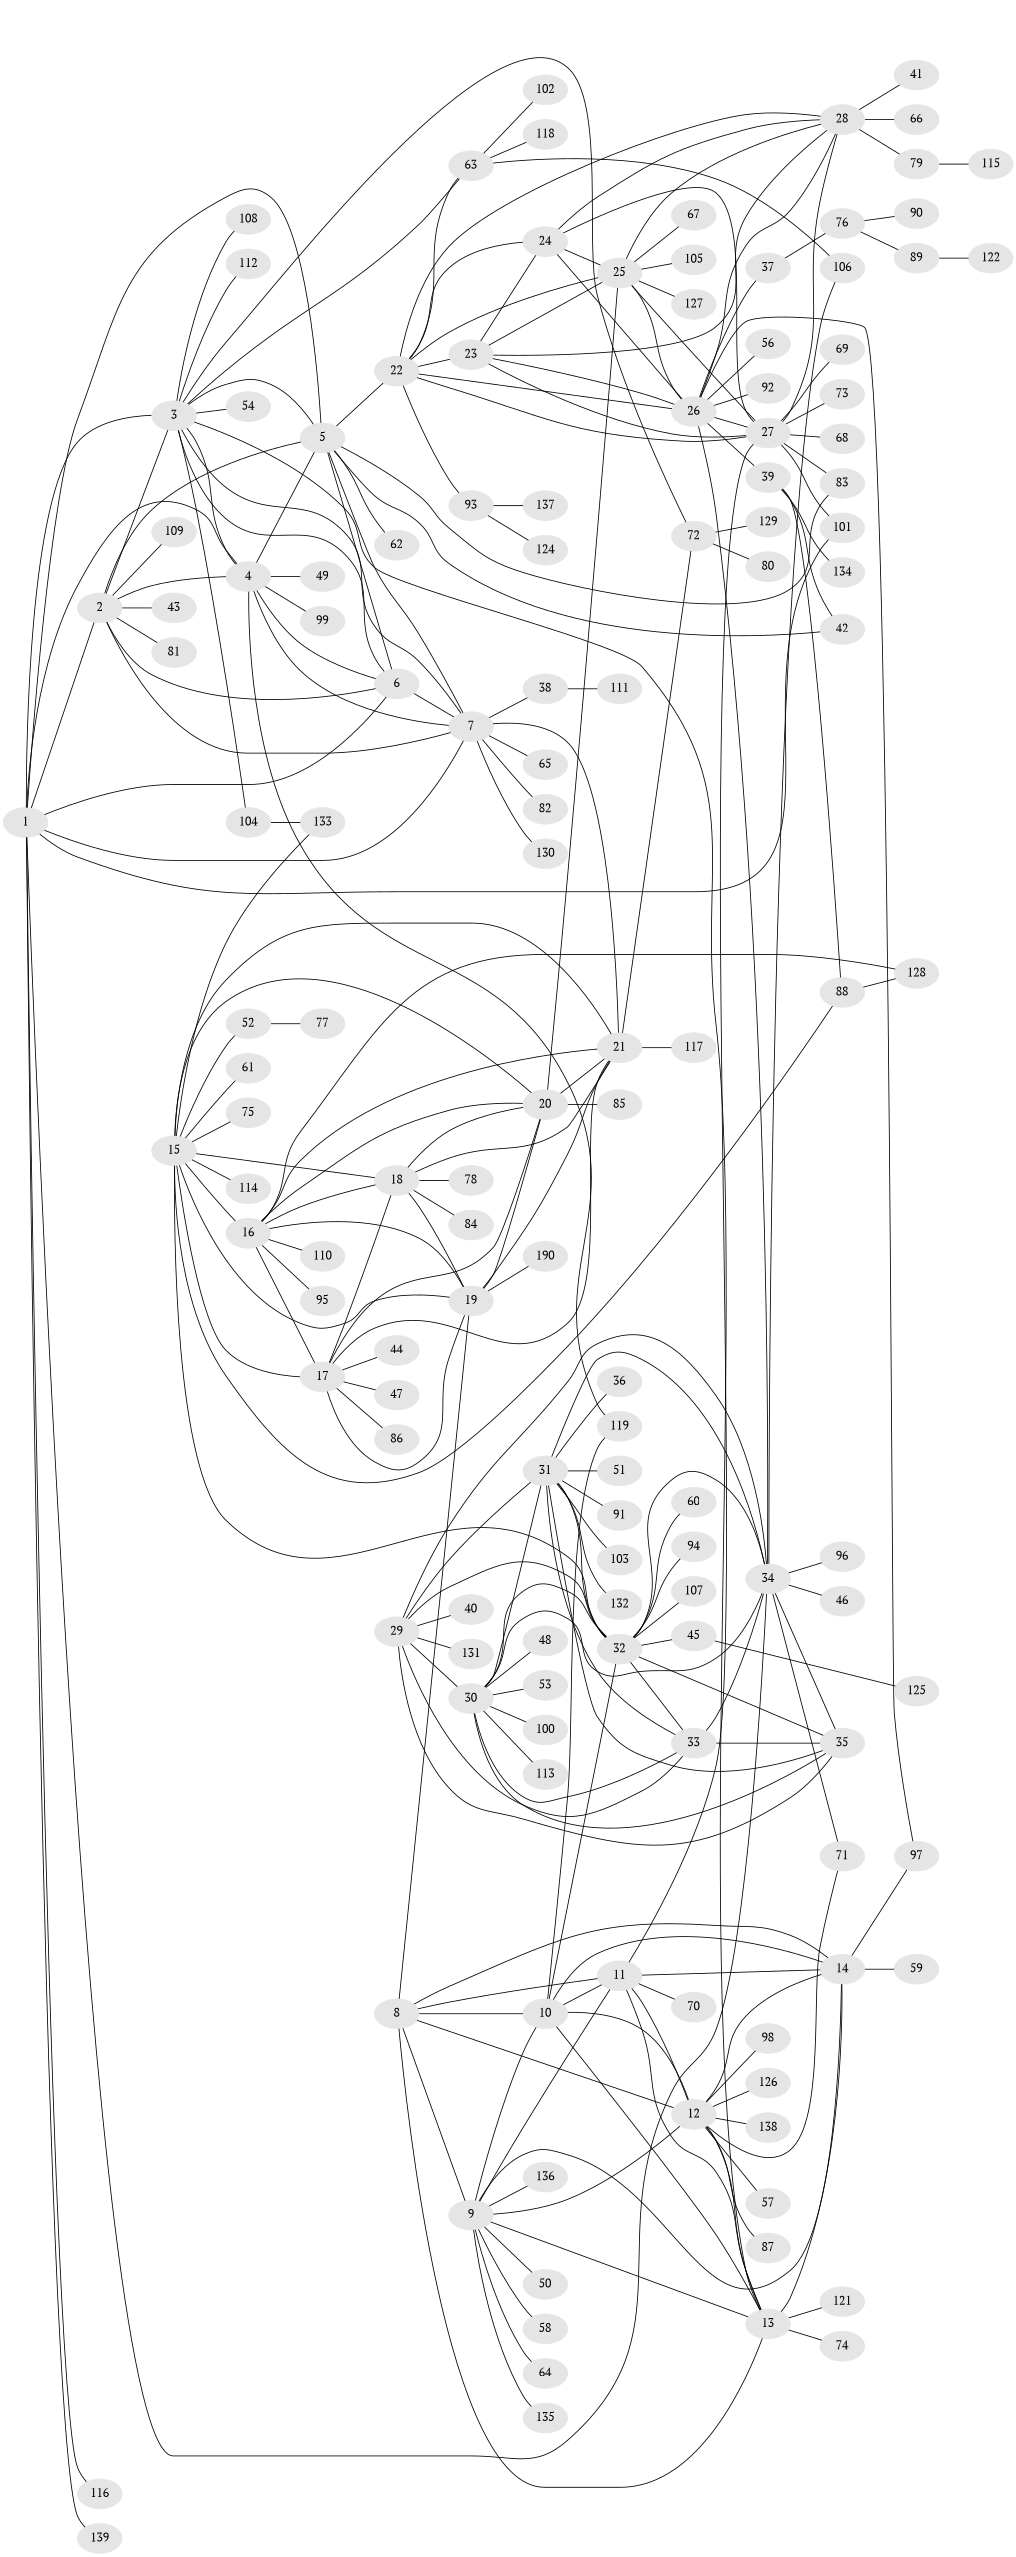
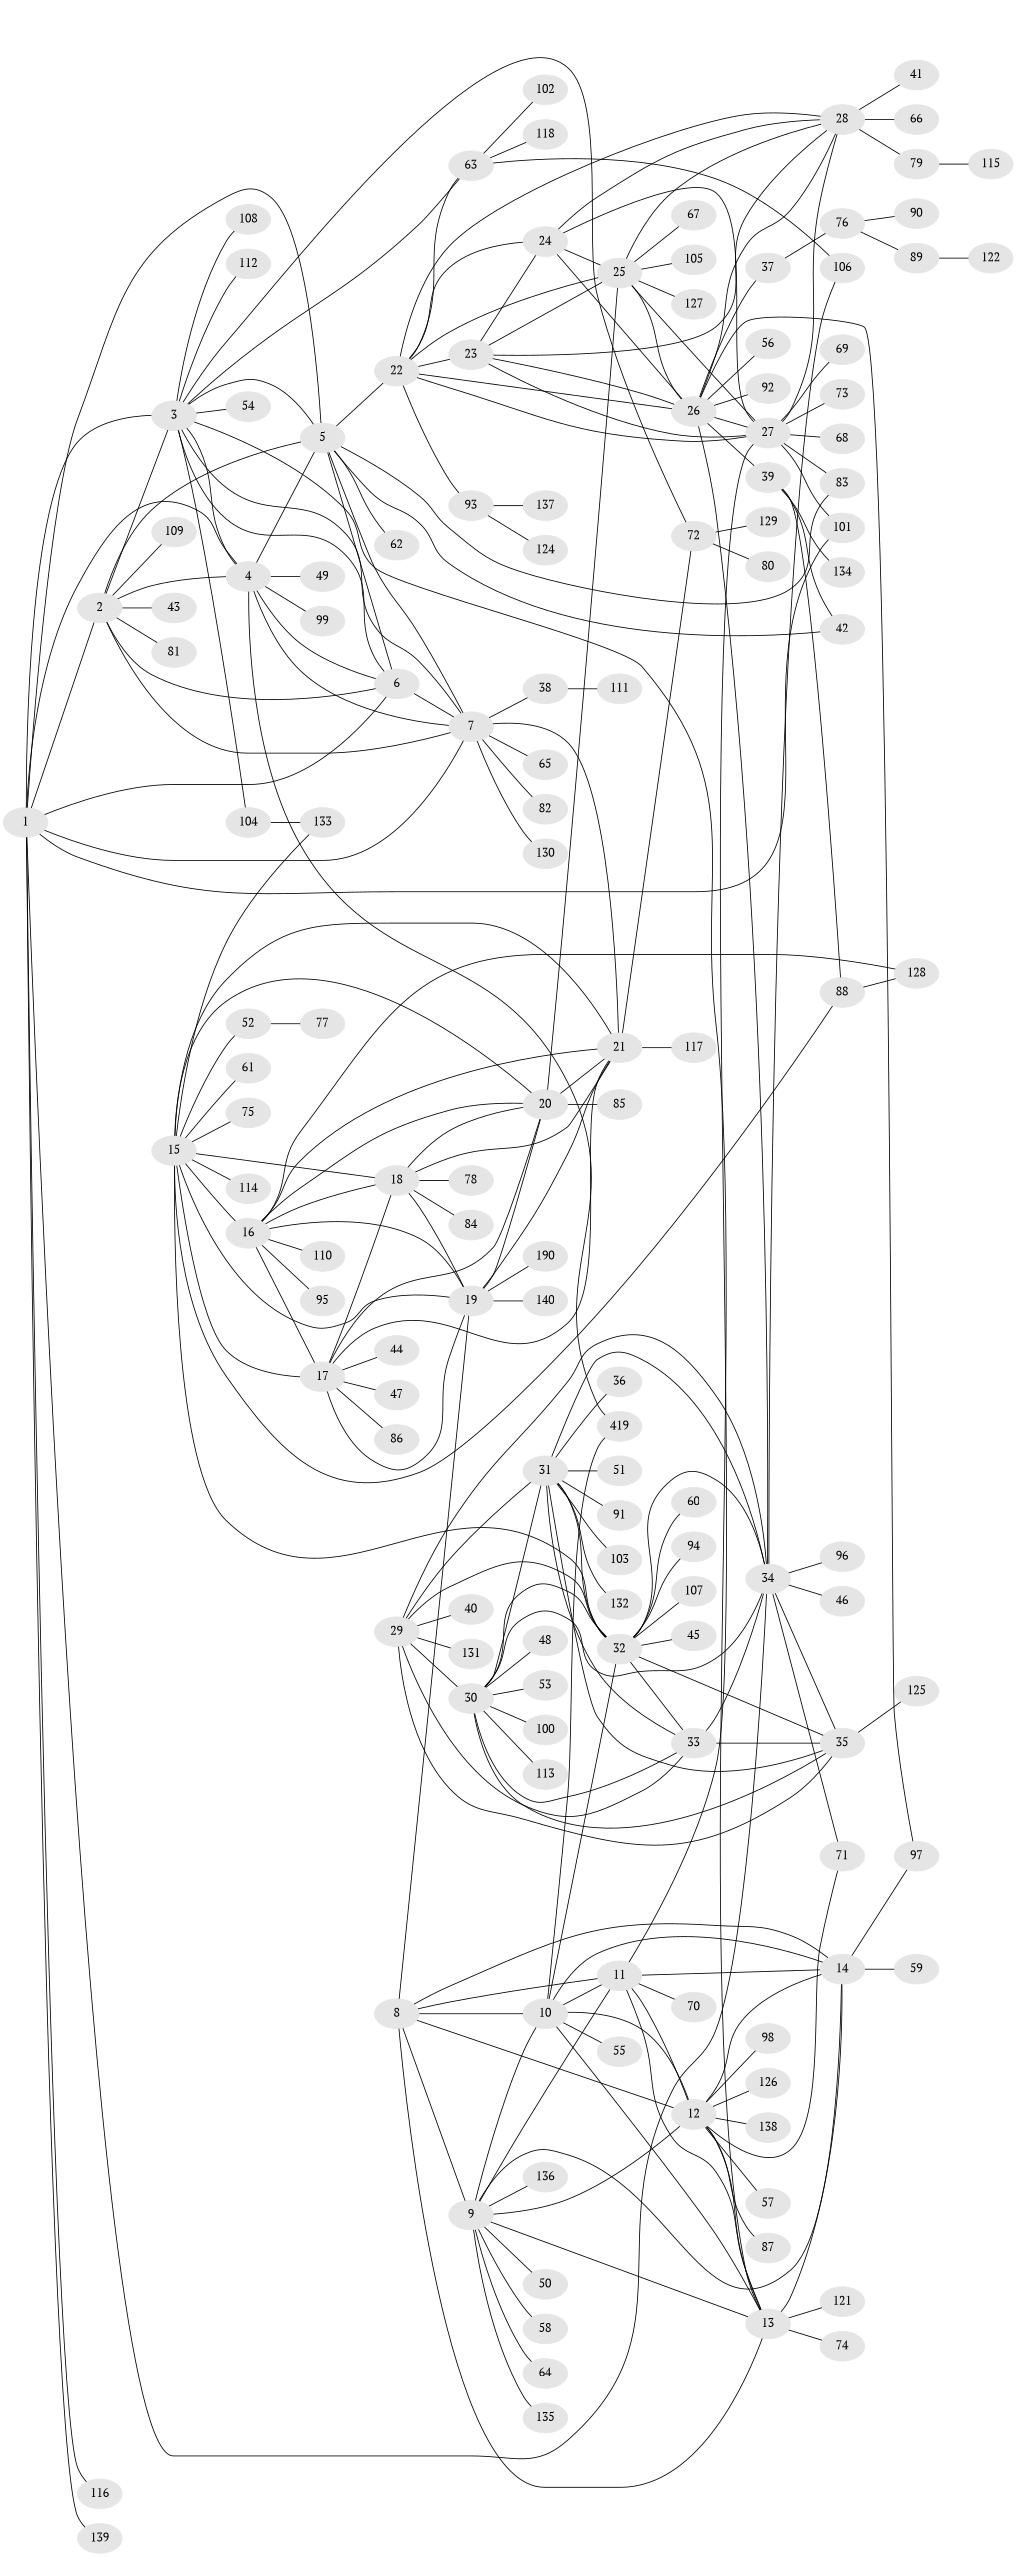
none -> (545, 1301)
(620, 1426) -> (620, 1426)
(796, 1661) -> (879, 1717)
none -> (620, 2052)
